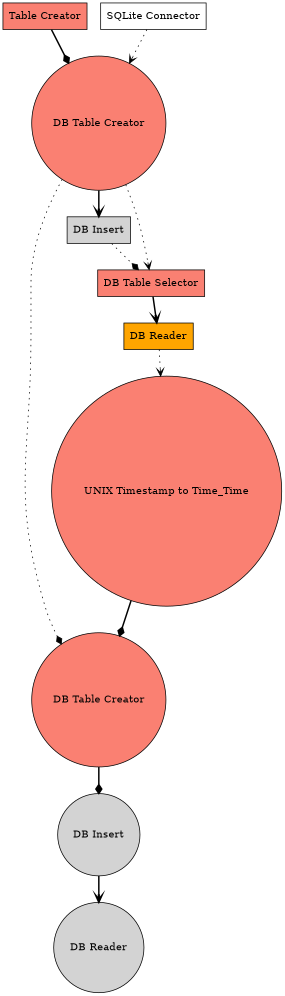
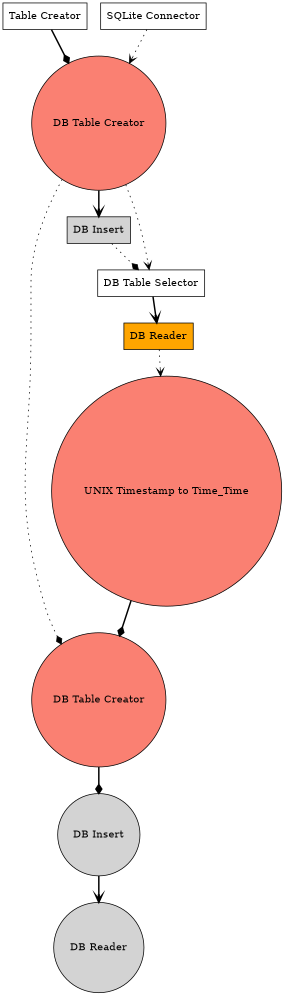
(45, 16) -> (45, 16)
(151, 283) -> (151, 283)
